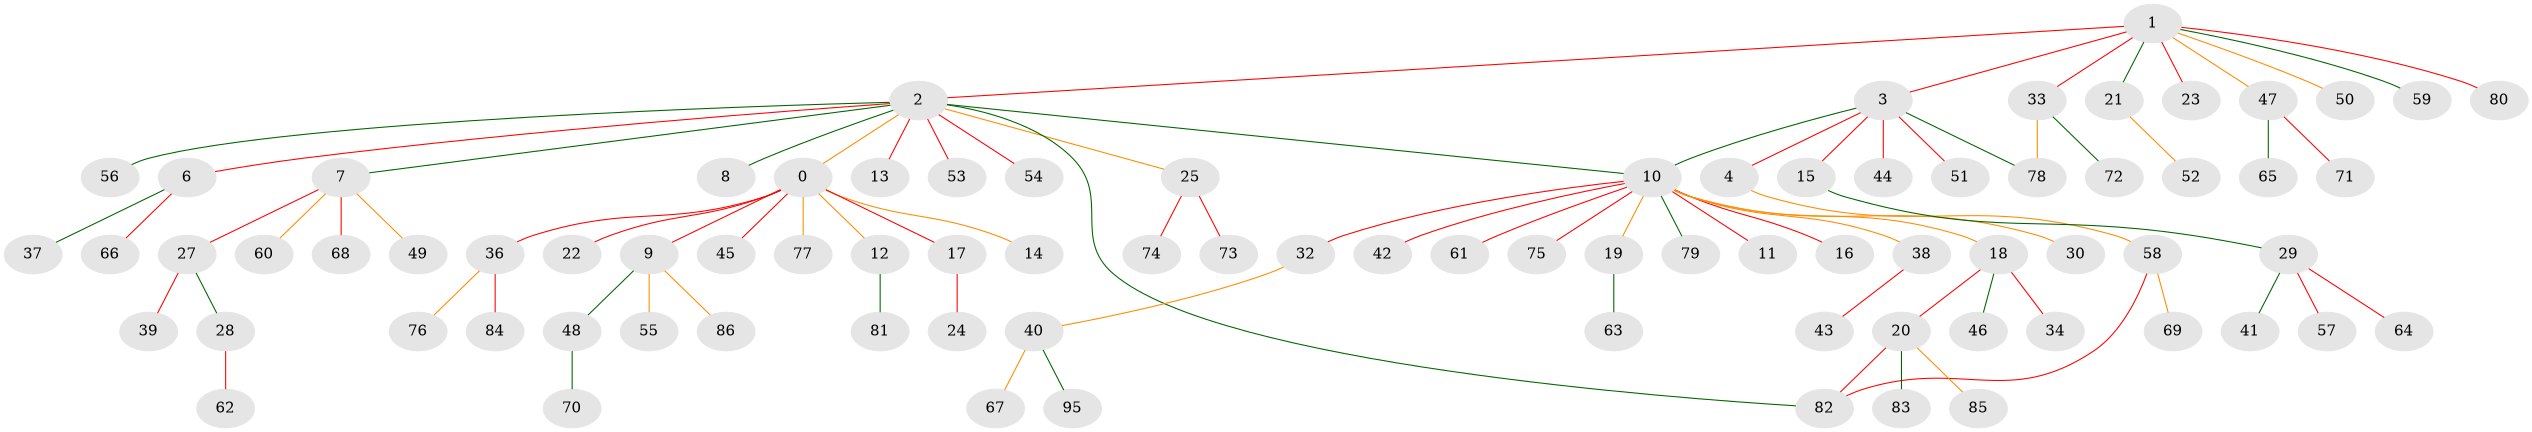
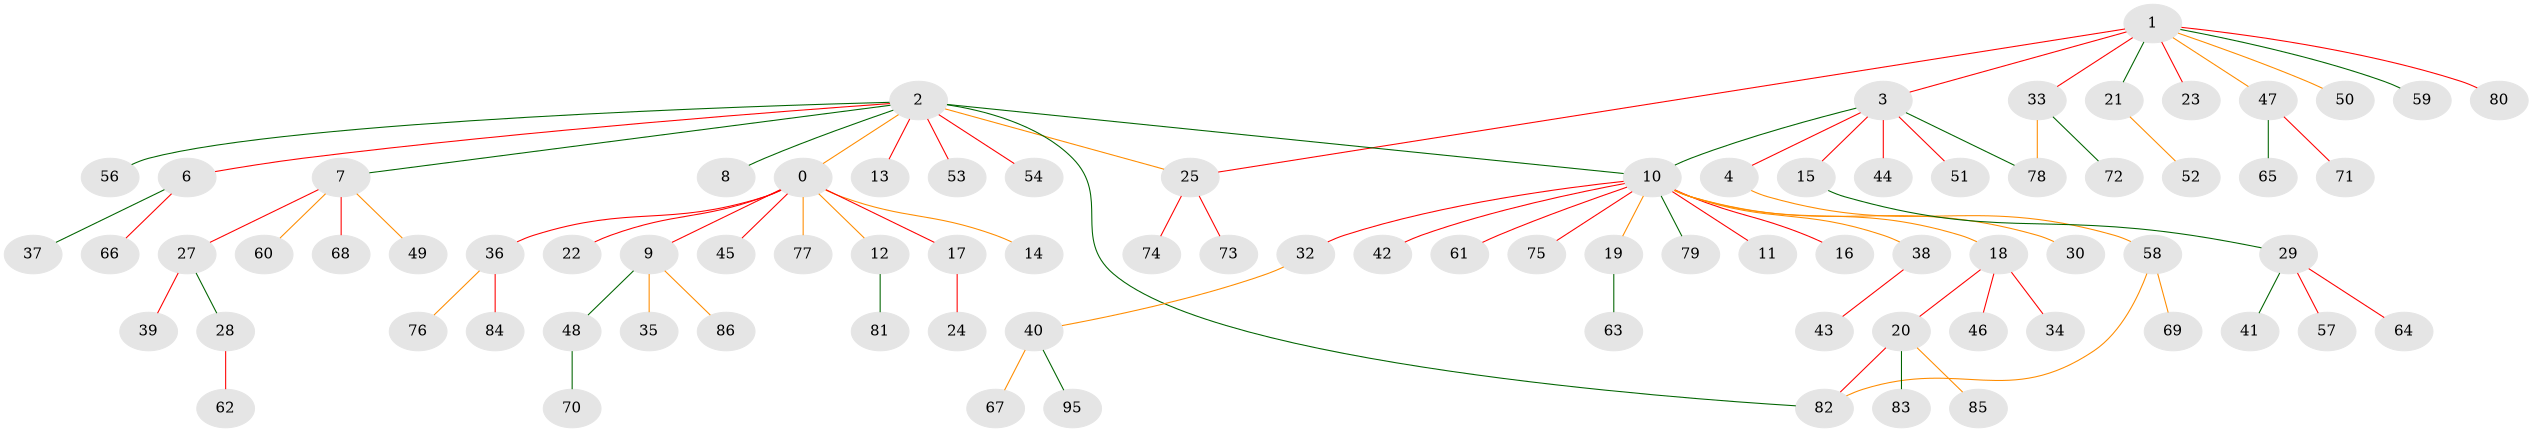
(1536, 62) -> (1672, 101)
(1989, 293) -> (1989, 293)
(649, 332) -> (649, 332)
(2019, 379) -> (2019, 379)
